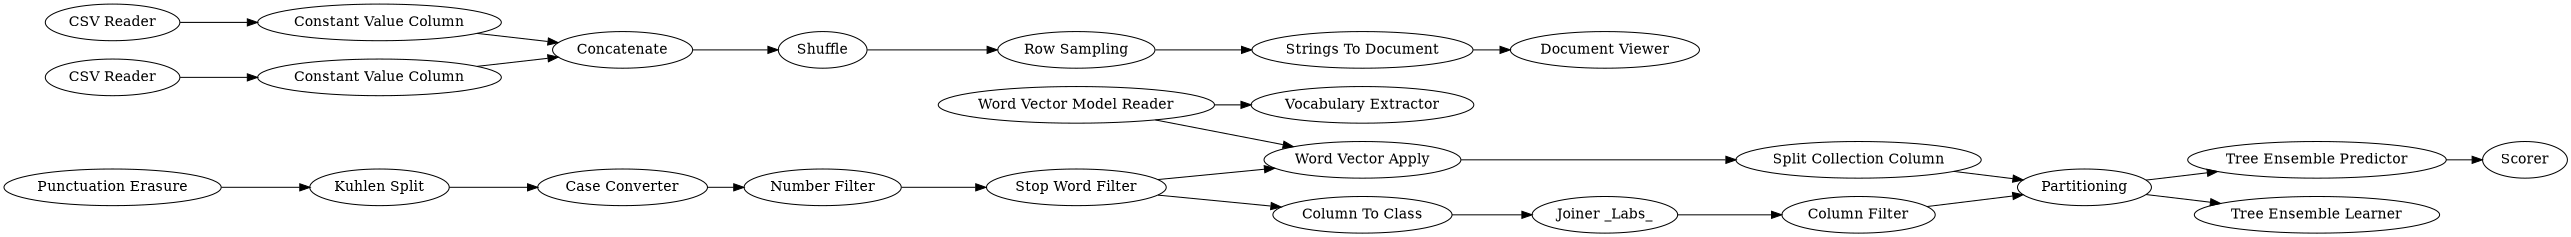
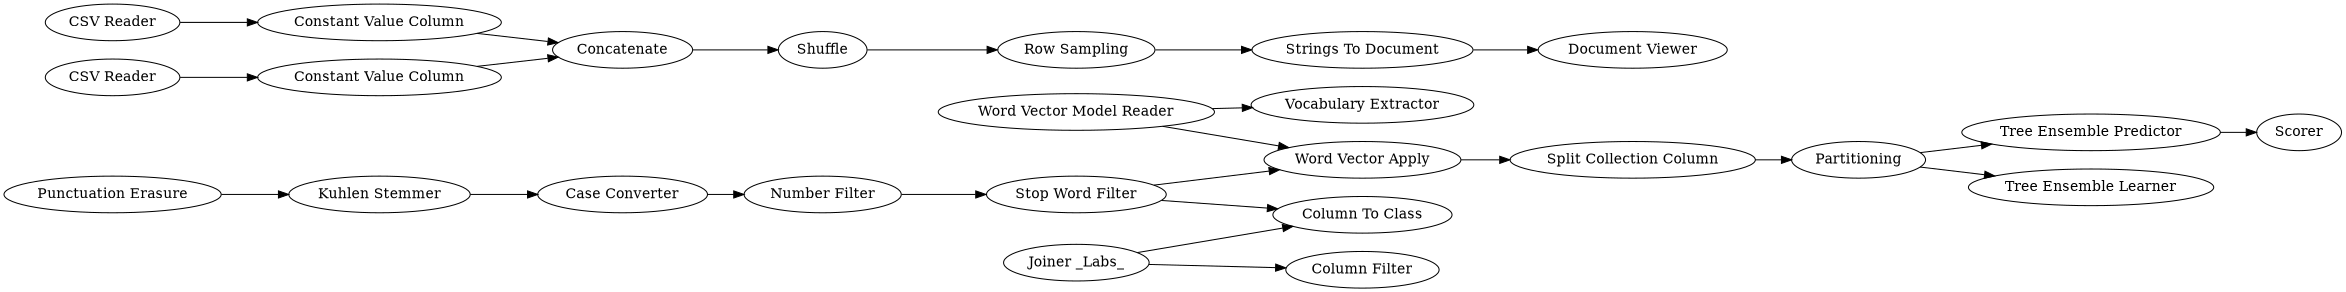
(380, 187) -> (380, 194)
(1970, 201) -> none
(1487, 215) -> (1210, 240)
